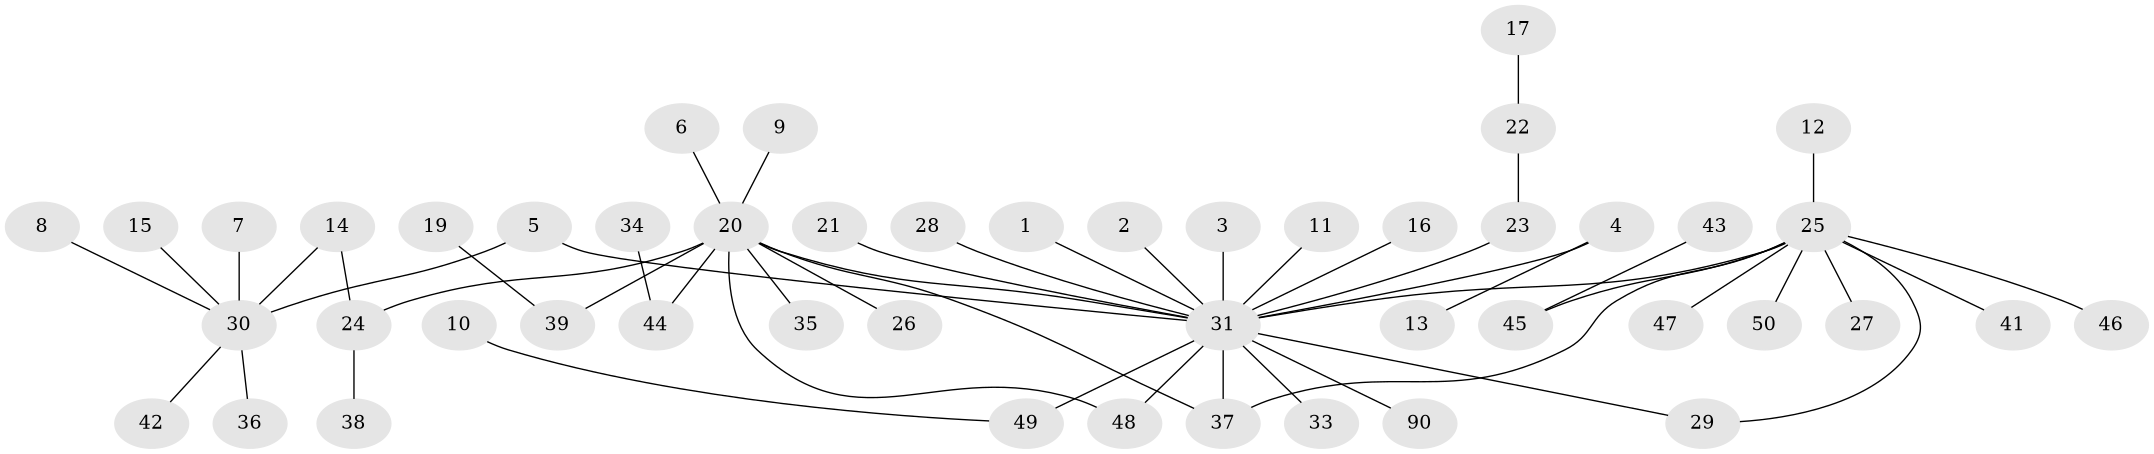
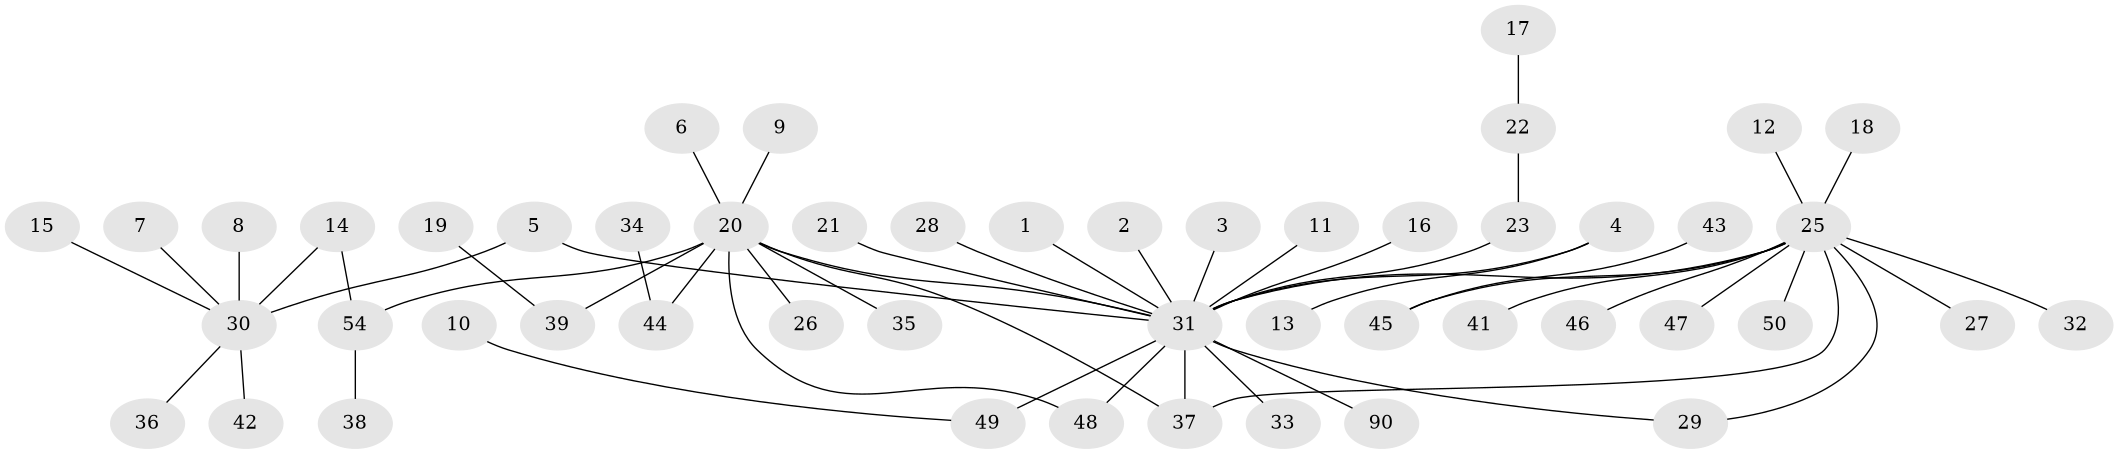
none -> (1863, 128)
(354, 325) -> (355, 325)
none -> (2076, 325)
